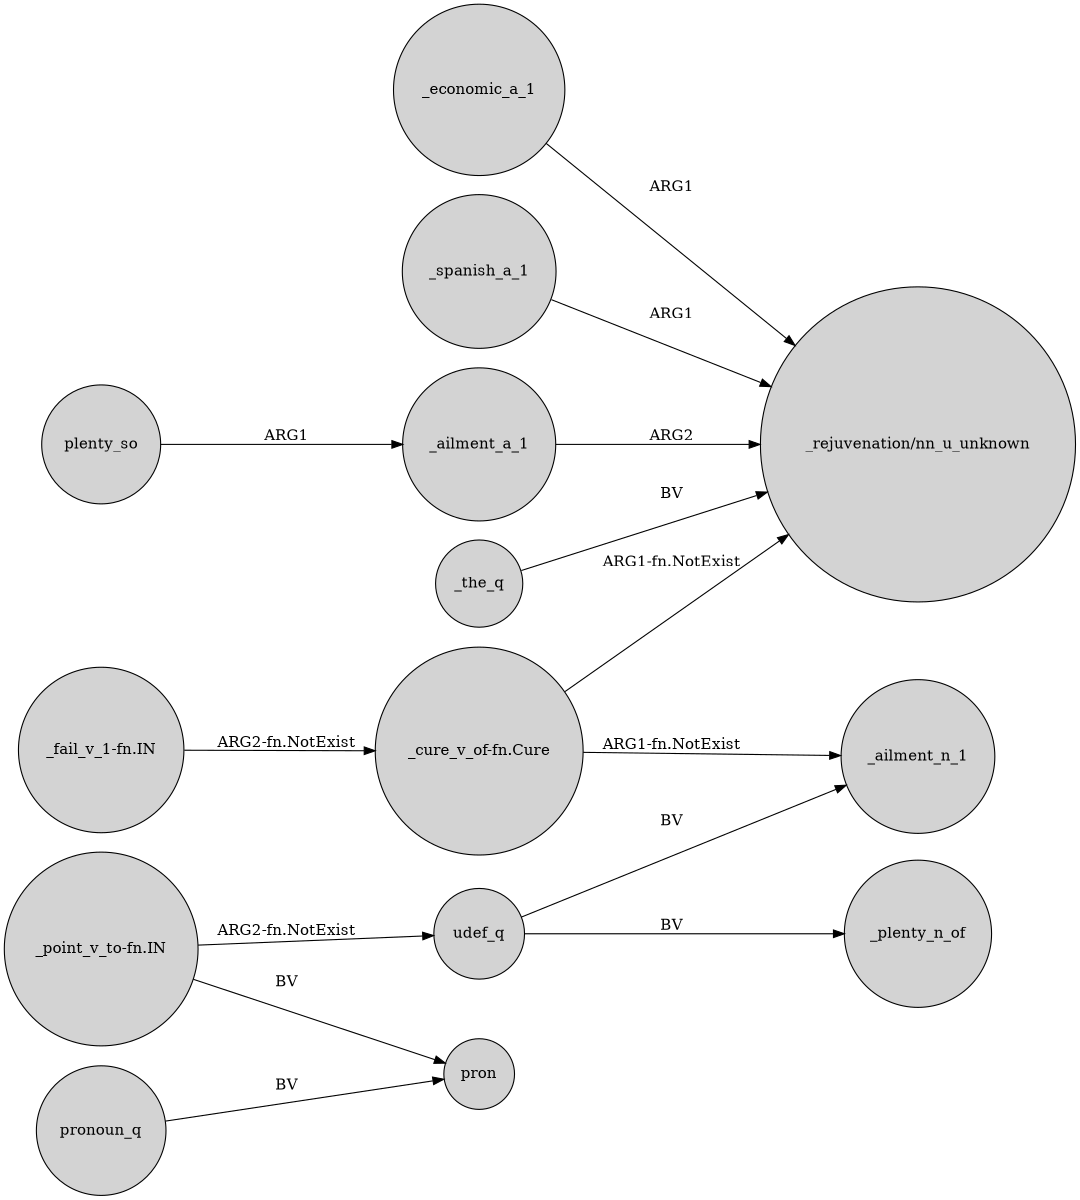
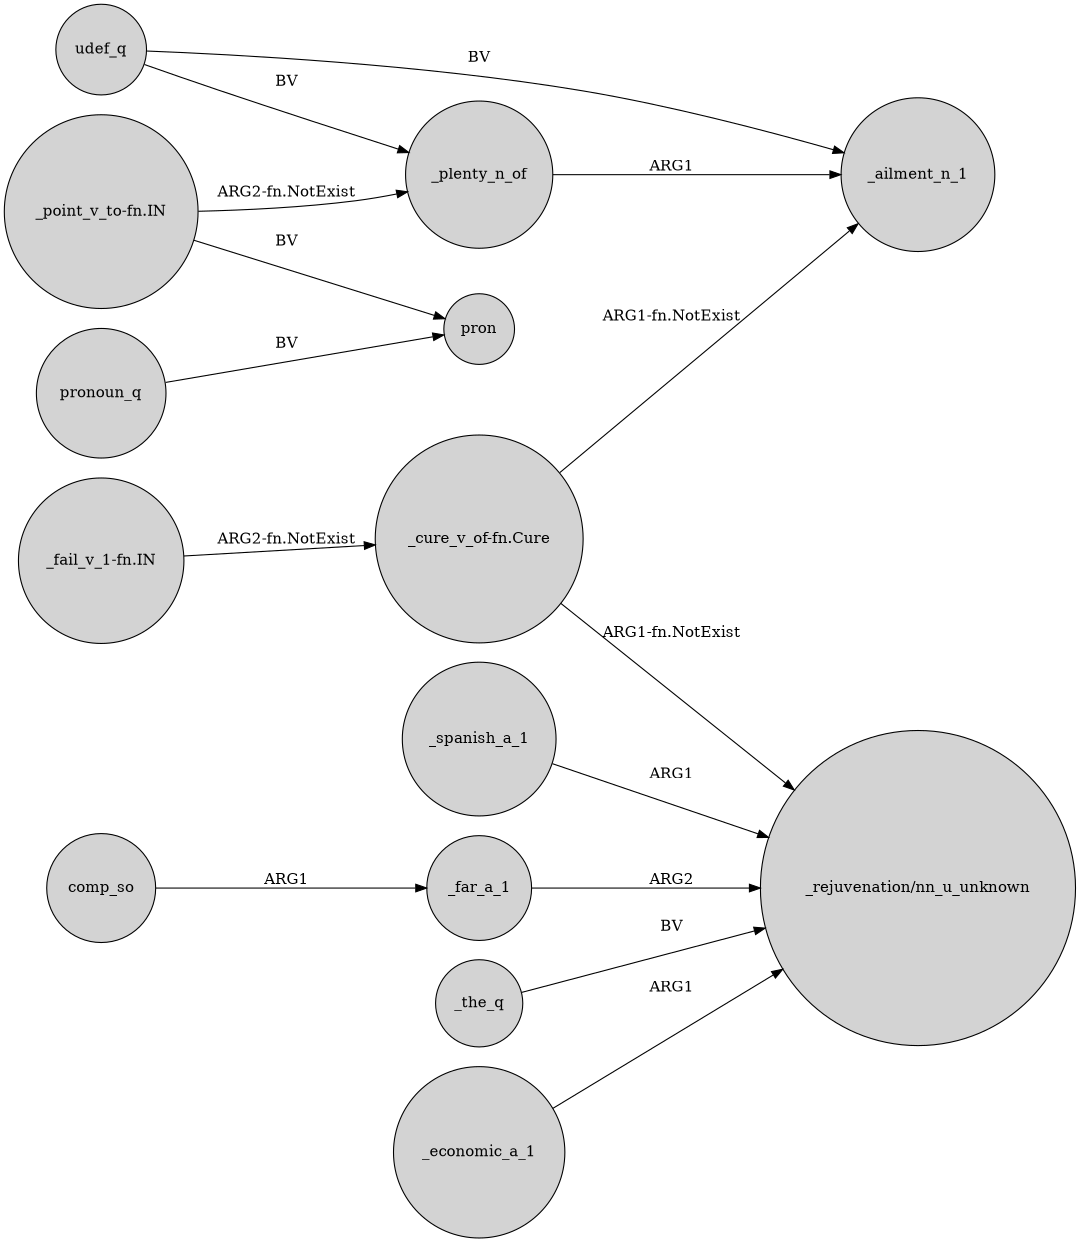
none -> (691, 175)
(101, 444) -> (101, 888)
(479, 444) -> (479, 888)
(310, 941) -> (298, 206)
